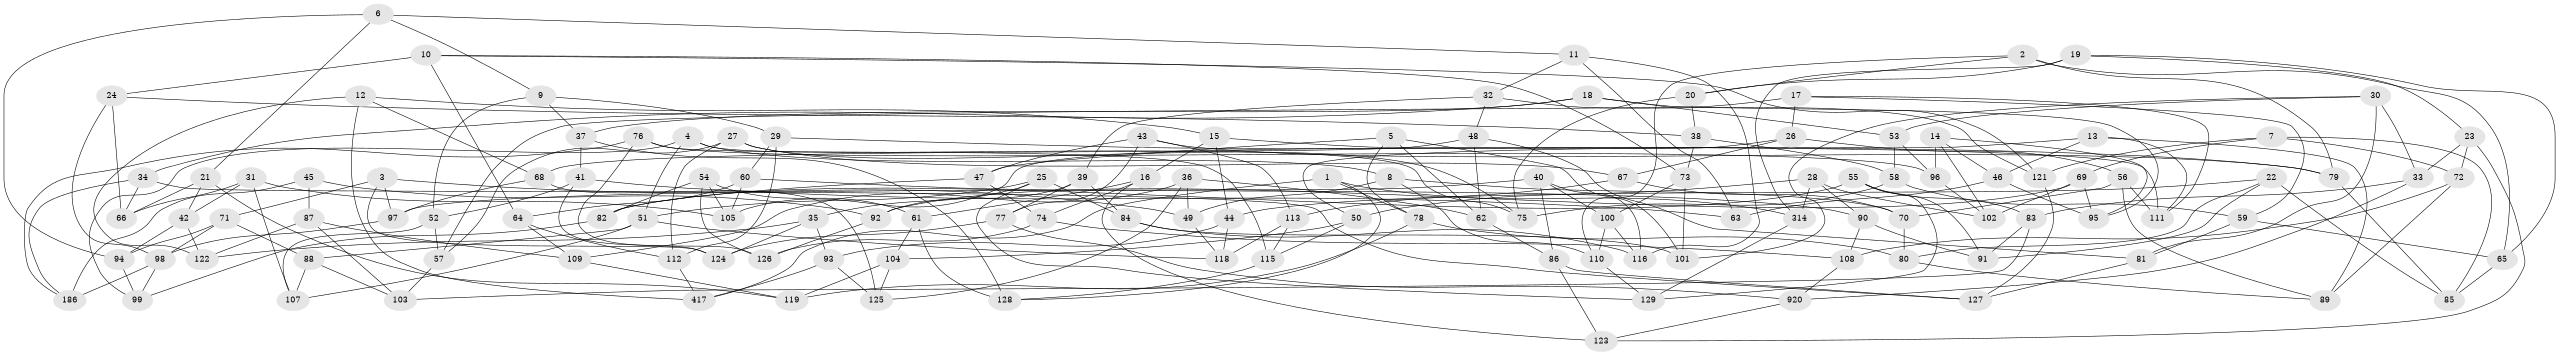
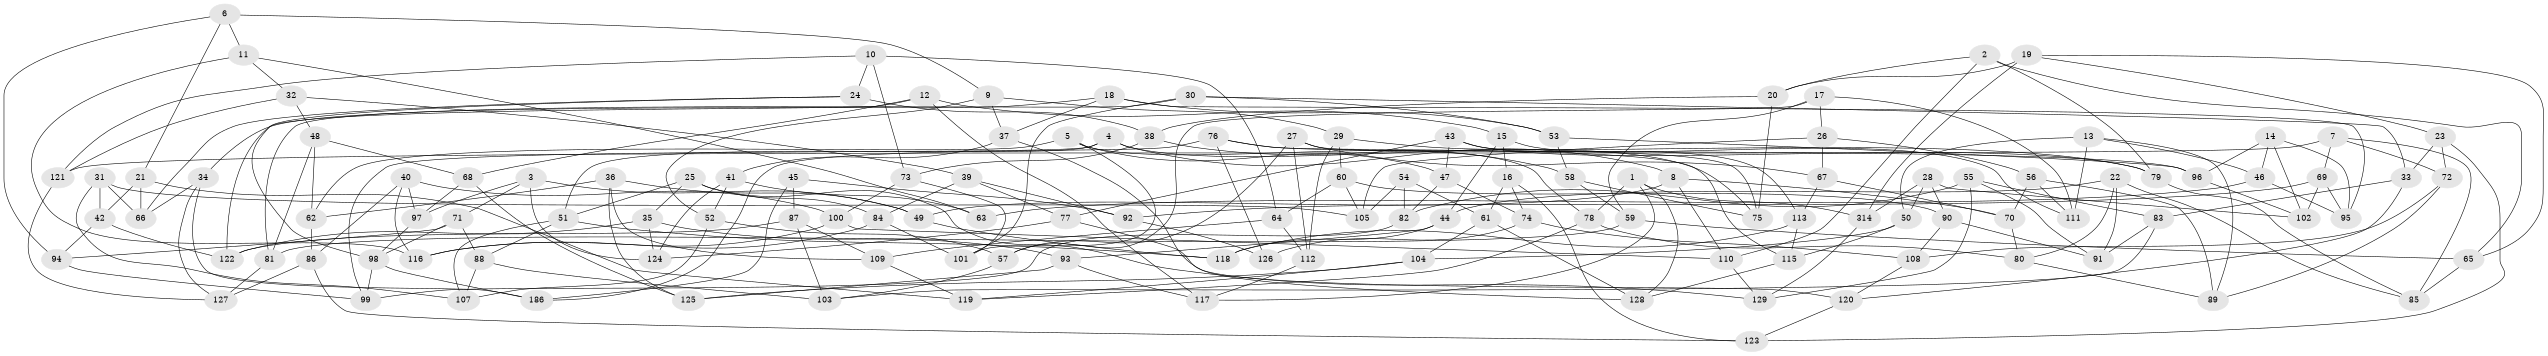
(704, 225) -> none
(699, 301) -> (1203, 301)
(1795, 301) -> (1846, 301)
